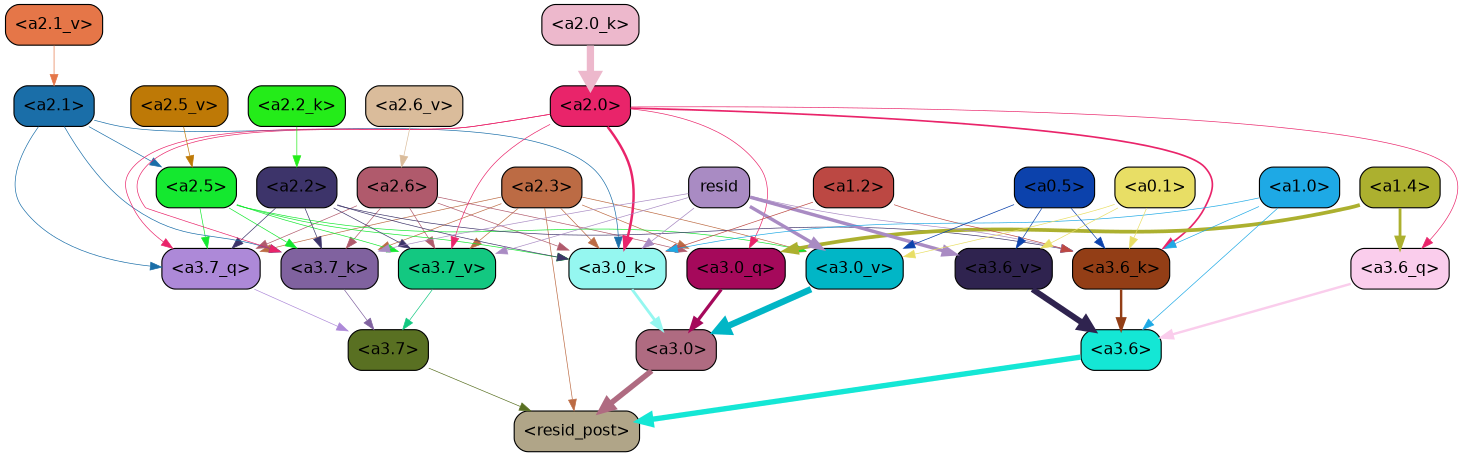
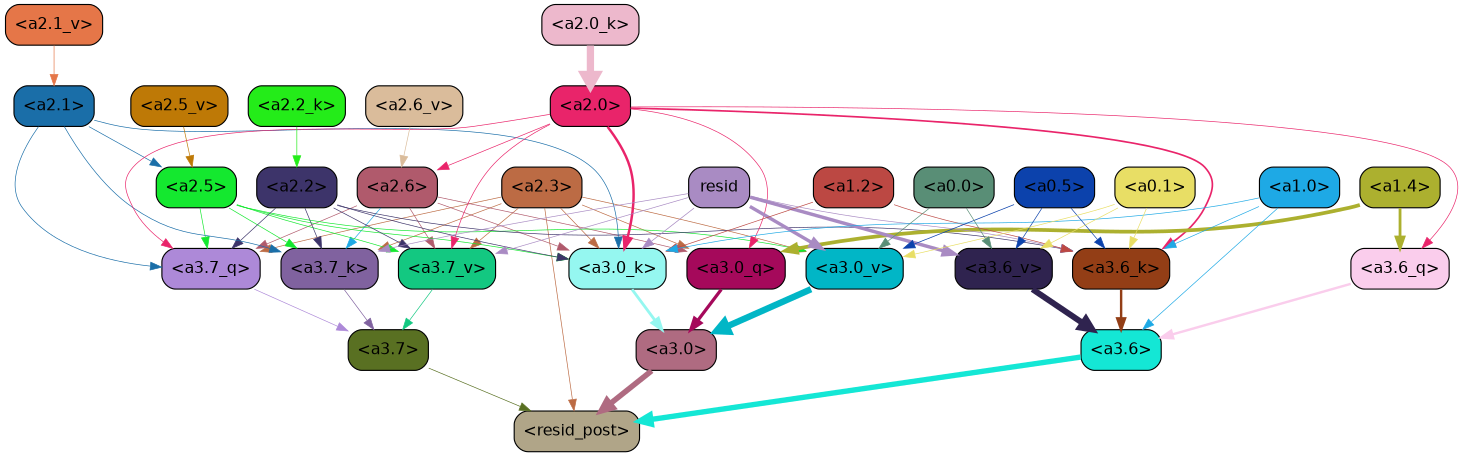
(158, 158) -> (499, 145)
none -> (954, 187)
(367, 224) -> (367, 224)
